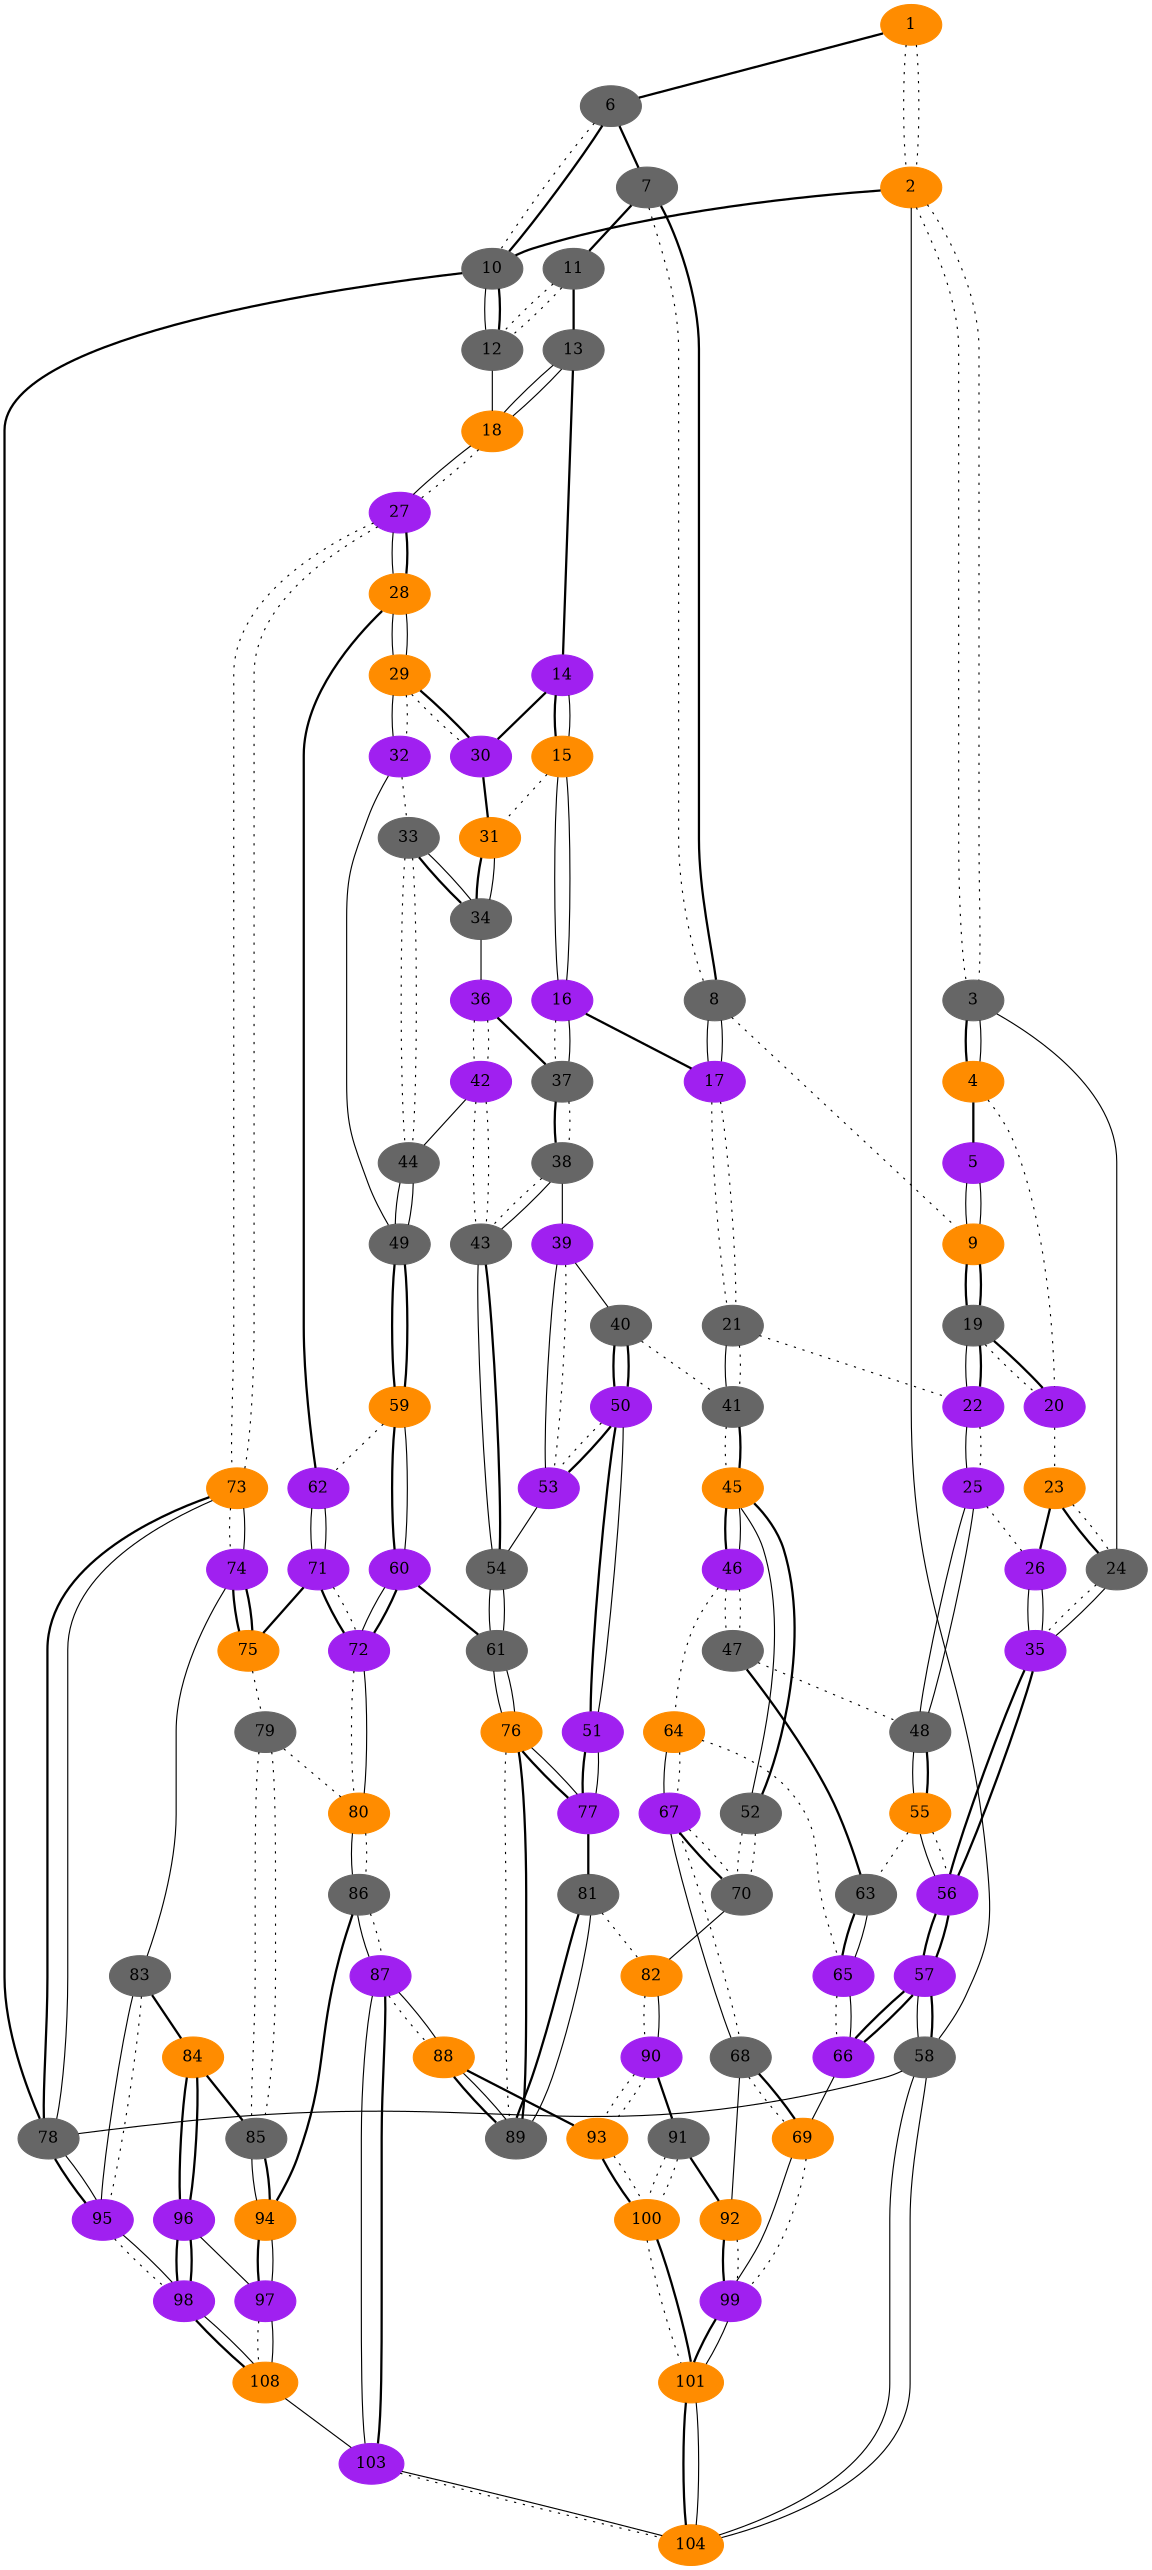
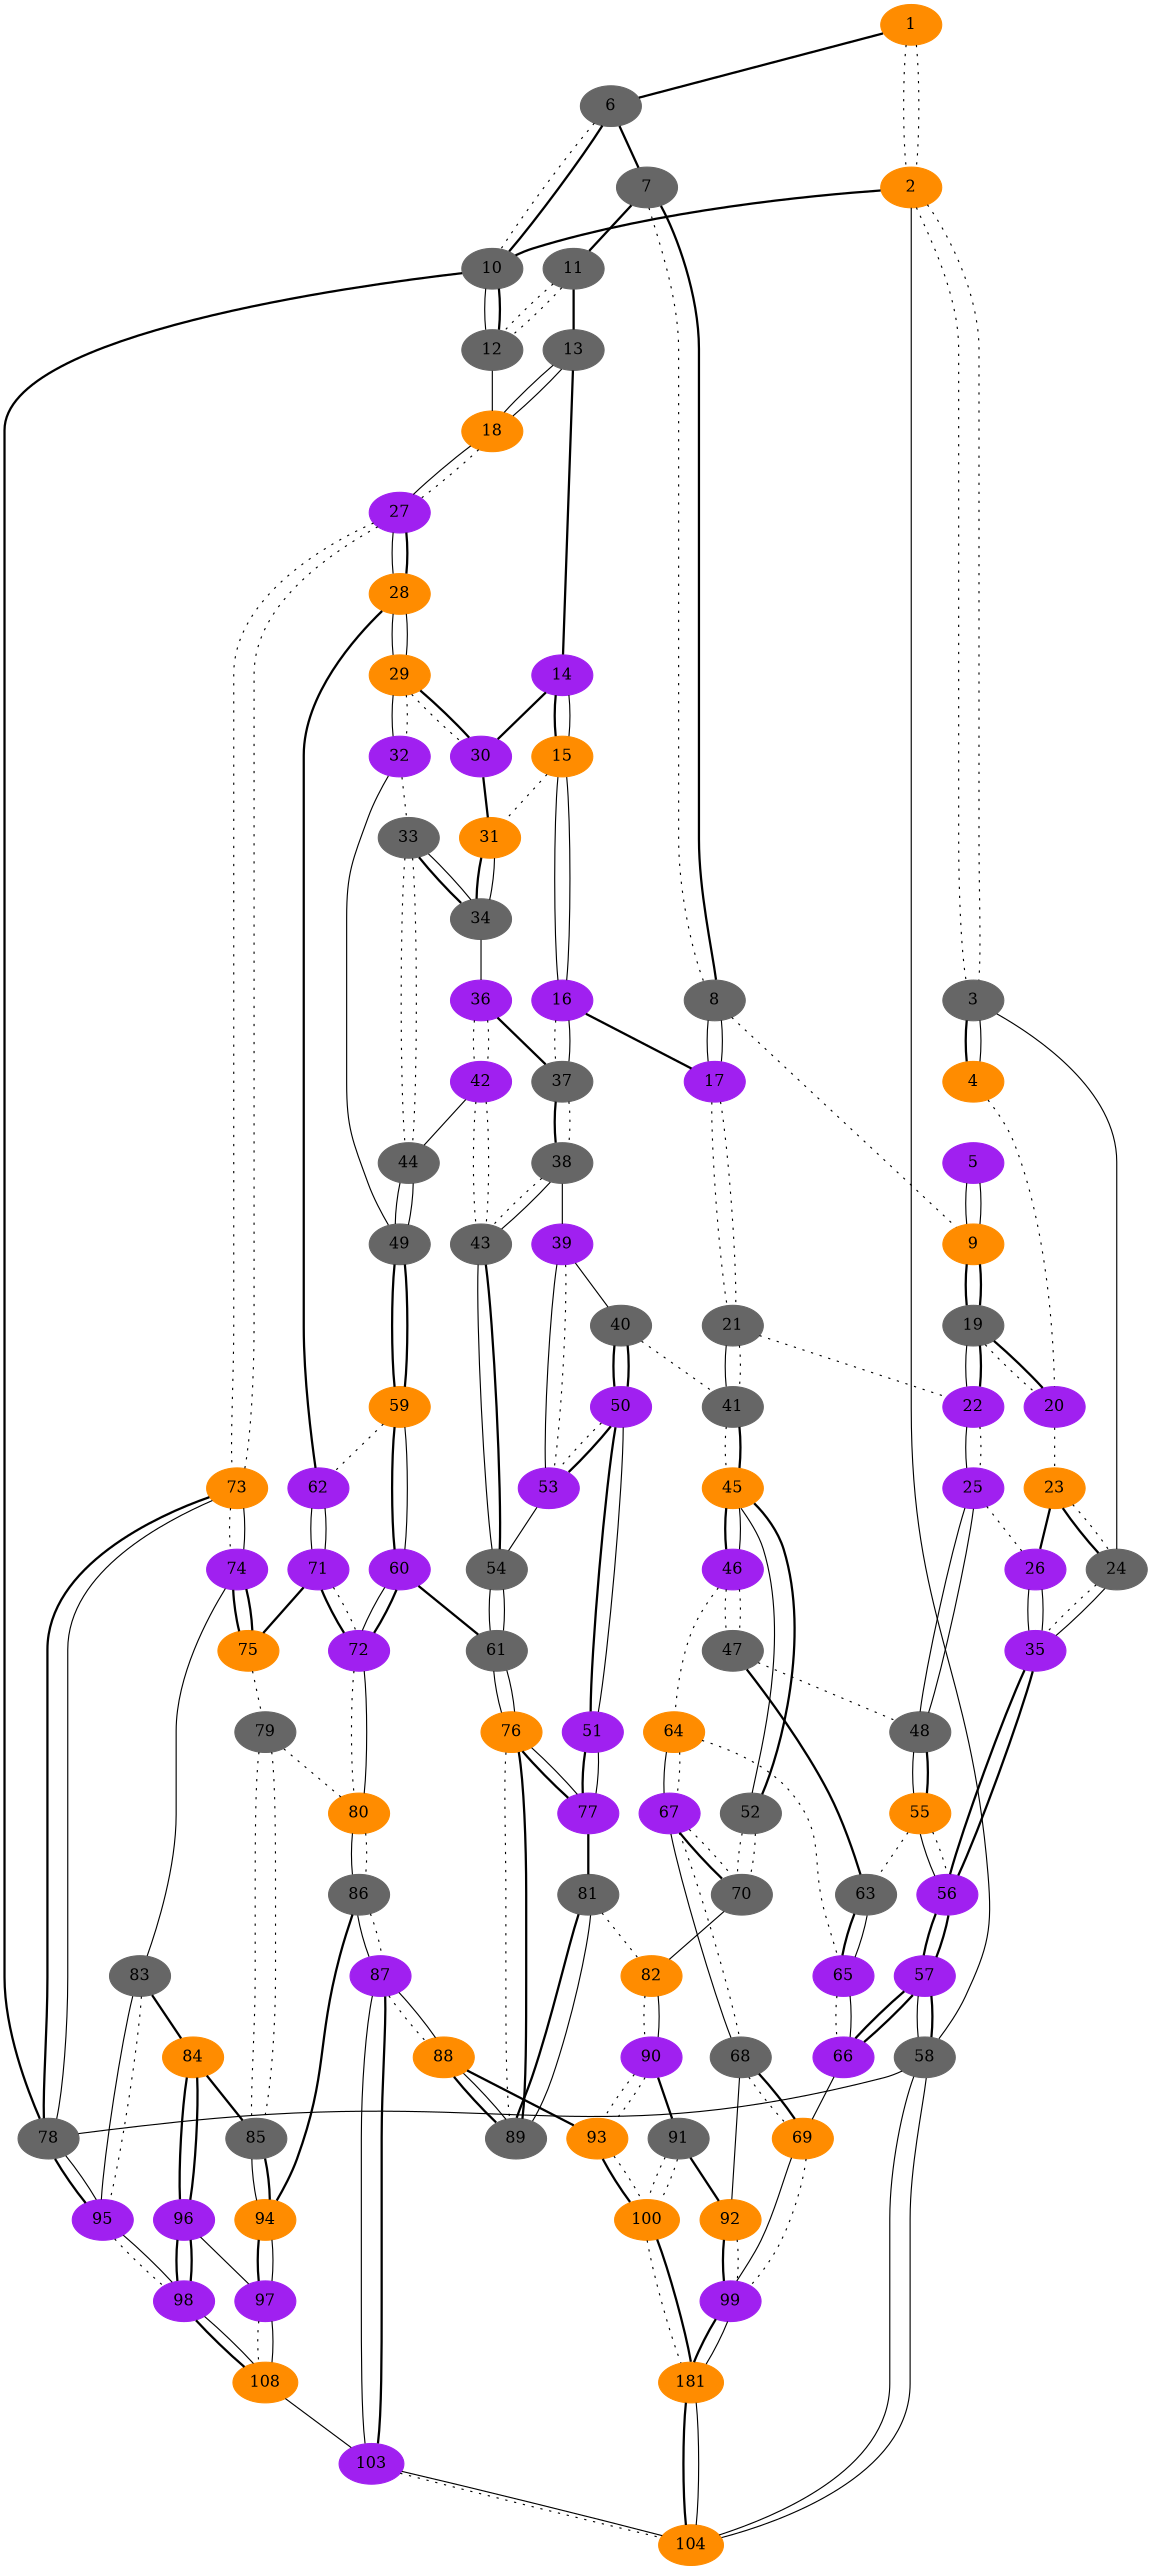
(973, 1123) -> none
(691, 2383) -> (691, 2383)
